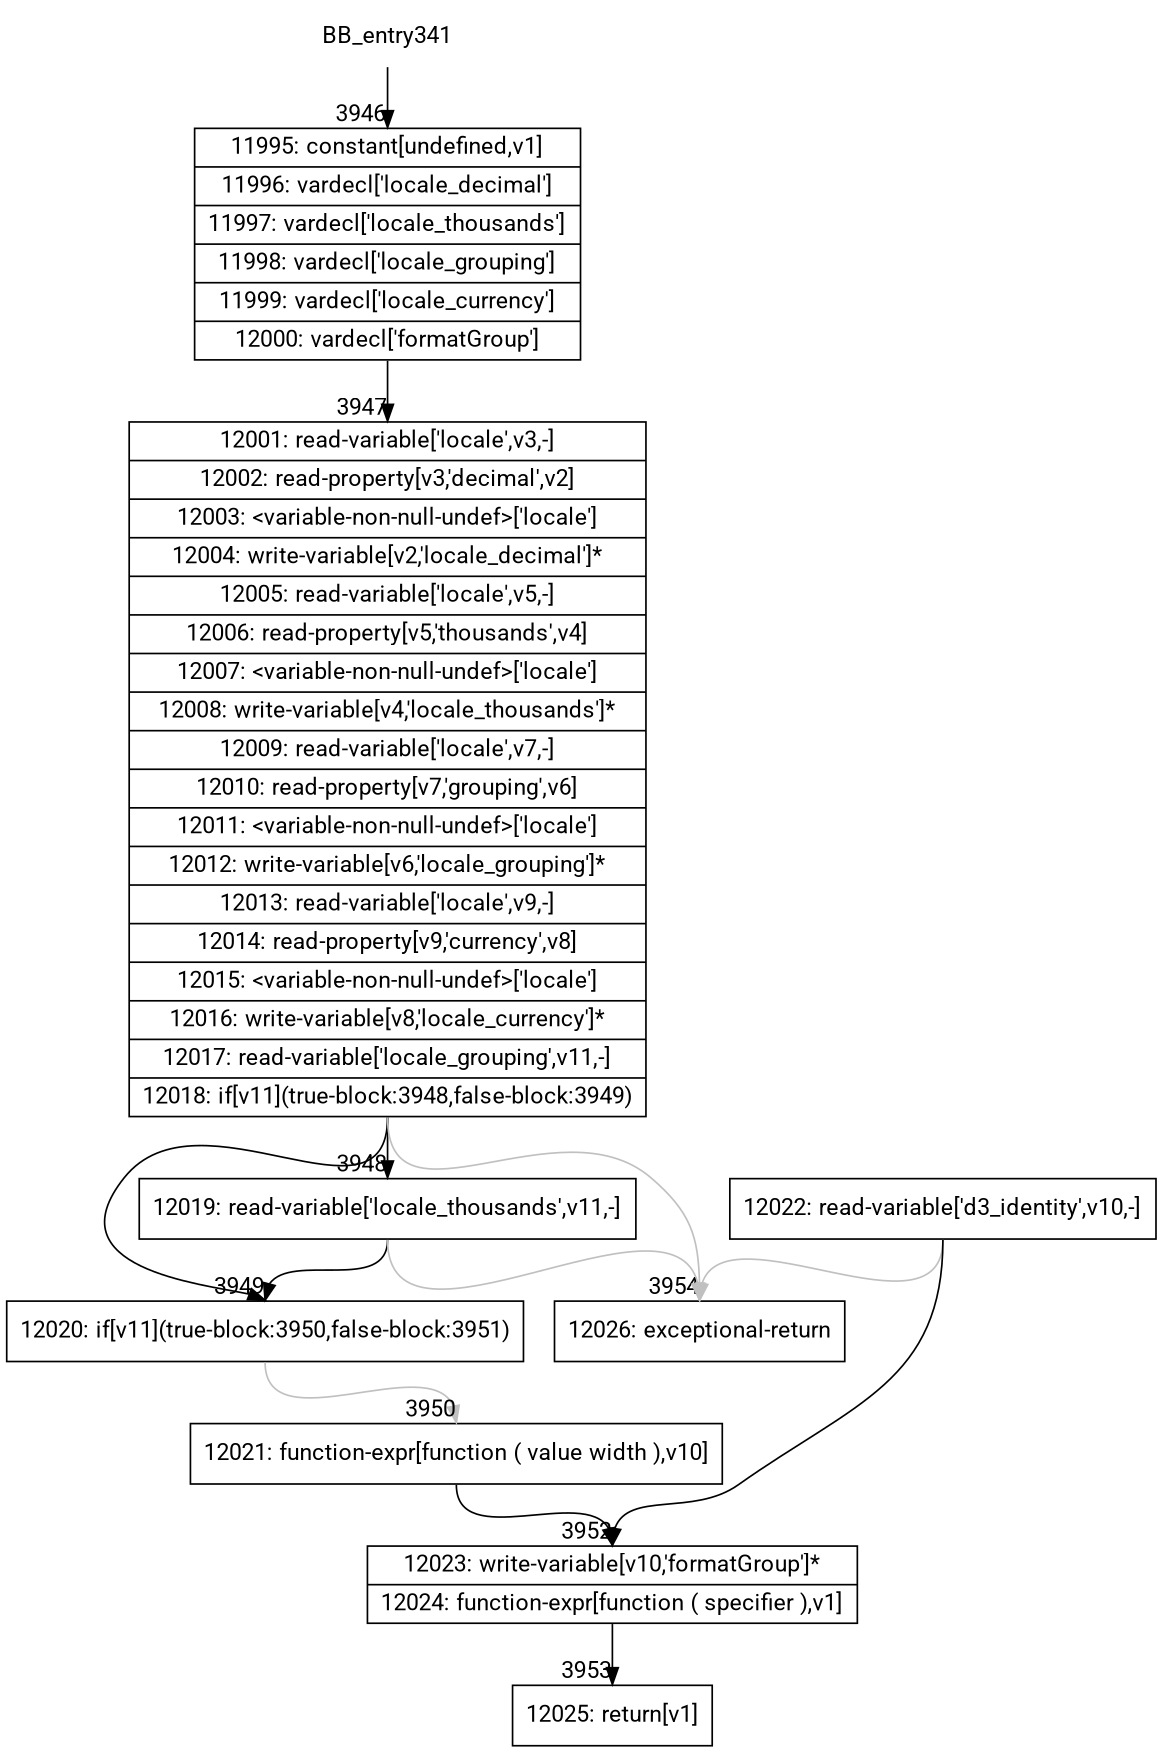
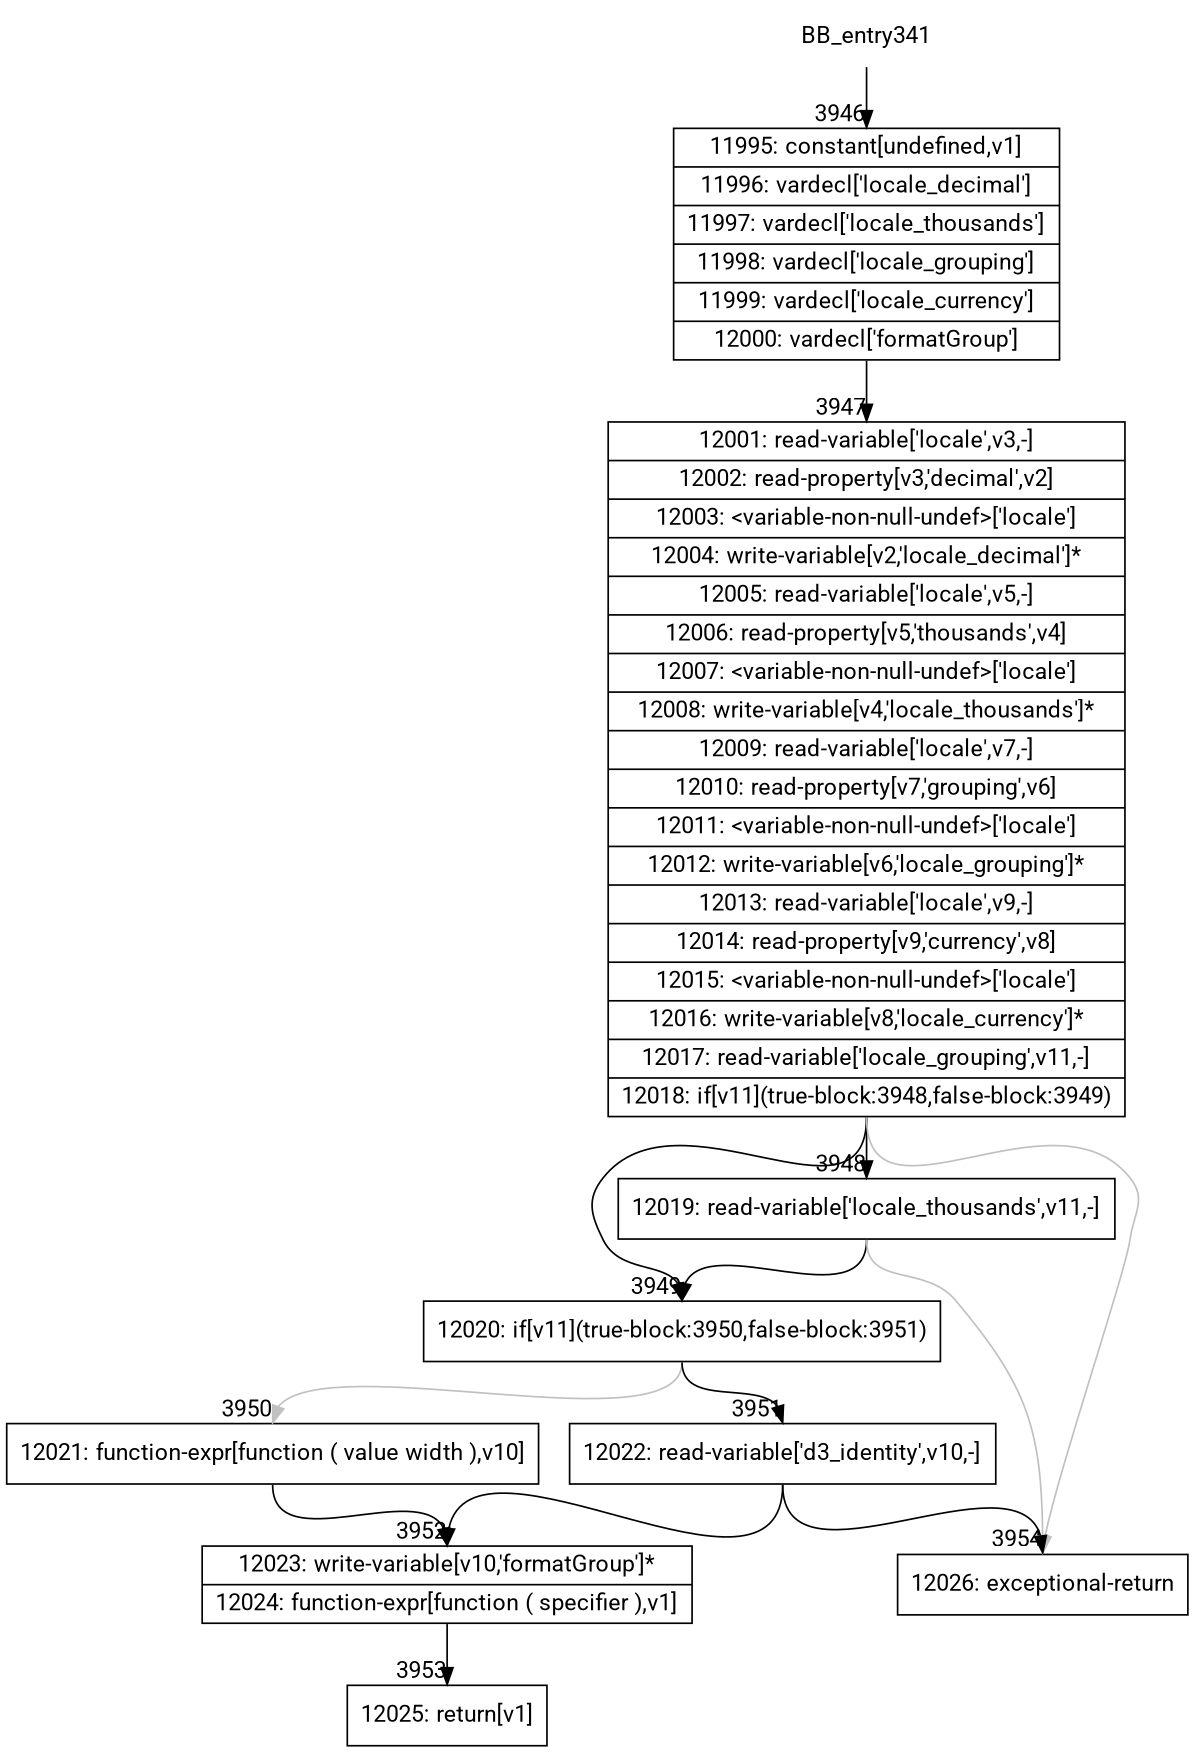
(830, 1272) -> (904, 1520)
none -> (724, 1392)
